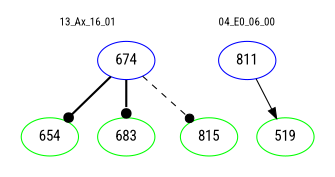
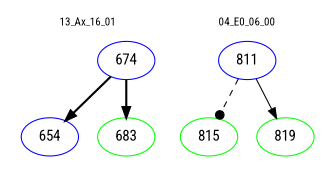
(157, 89) -> (230, 95)
(126, 93) -> (126, 93)
(91, 96) -> (91, 96)
(50, 137) -> (50, 137)
(285, 137) -> (285, 137)
